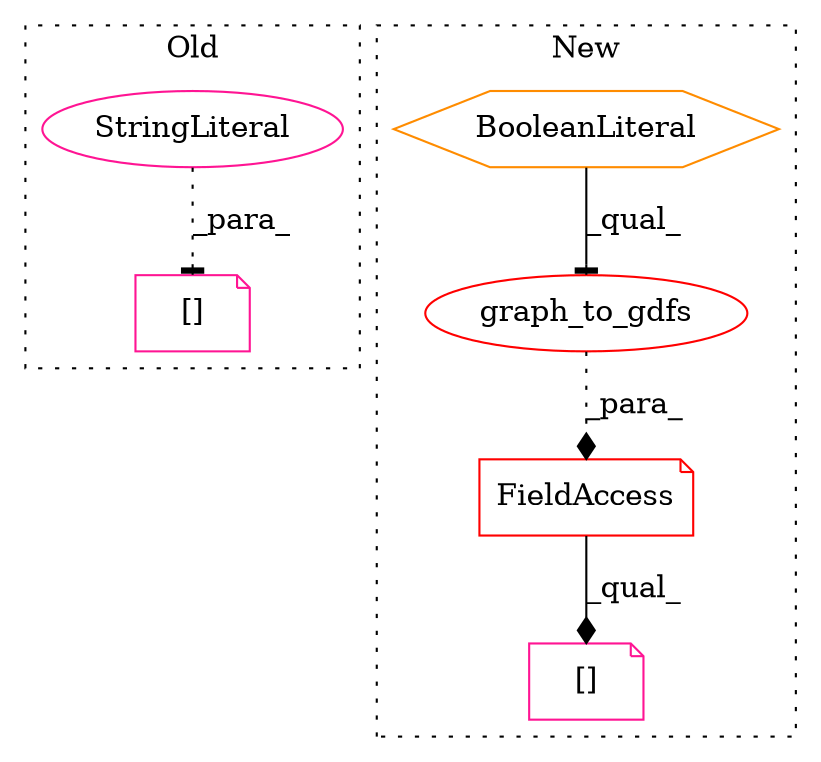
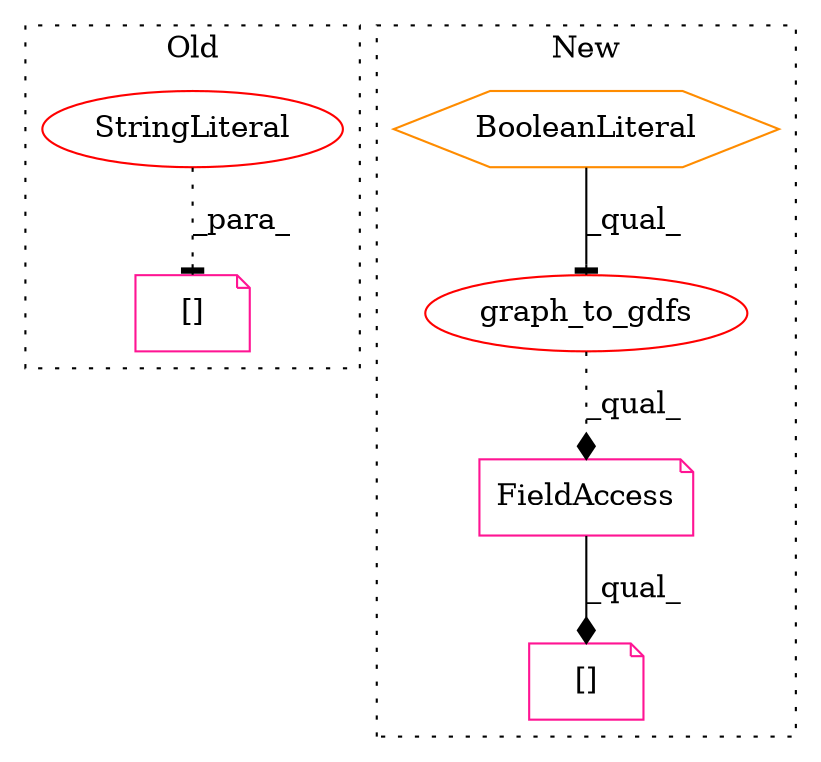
(193, 129) -> (193, 129)
(634, 405) -> (634, 405)
(586, 497) -> (586, 497)
